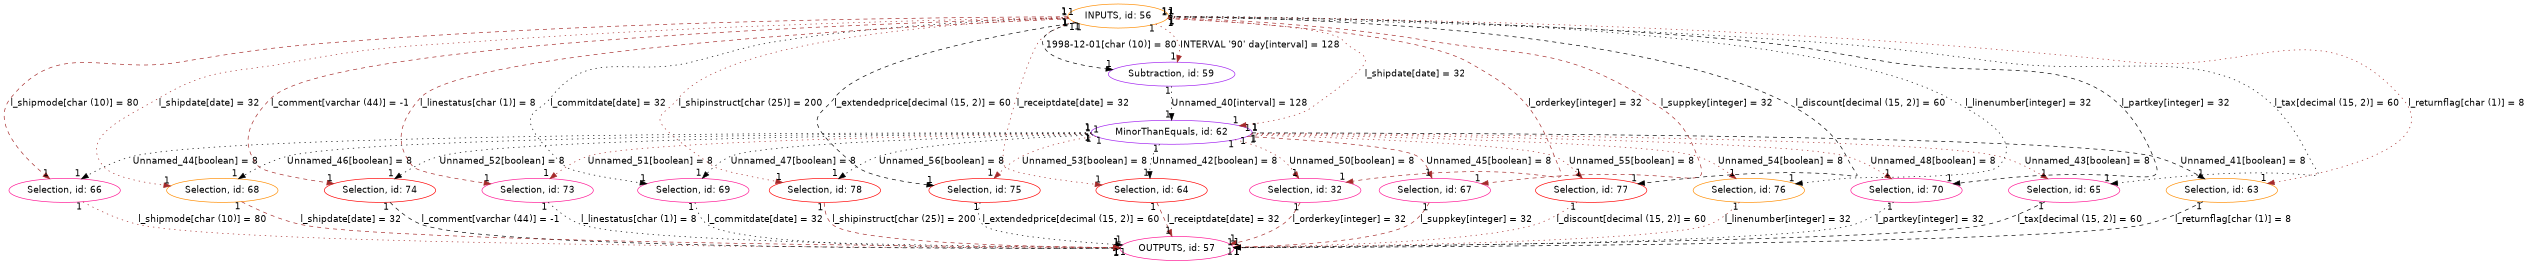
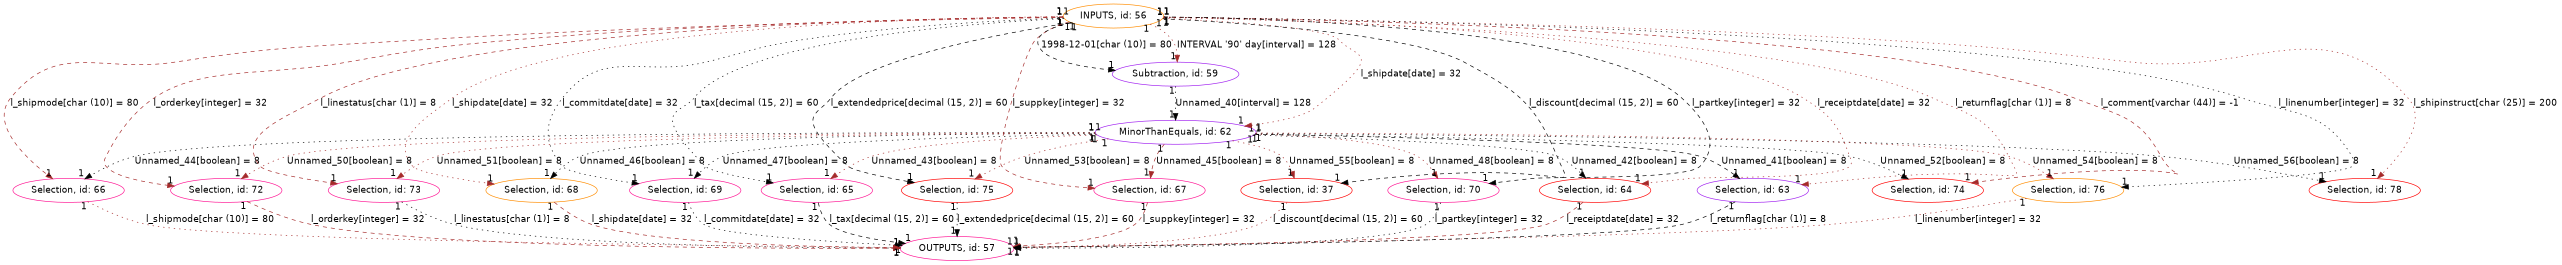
(1305, 190) -> (226, 190)
(1591, 190) -> (1296, 190)
(2222, 190) -> (1753, 190)
(922, 241) -> none
(747, 246) -> none
